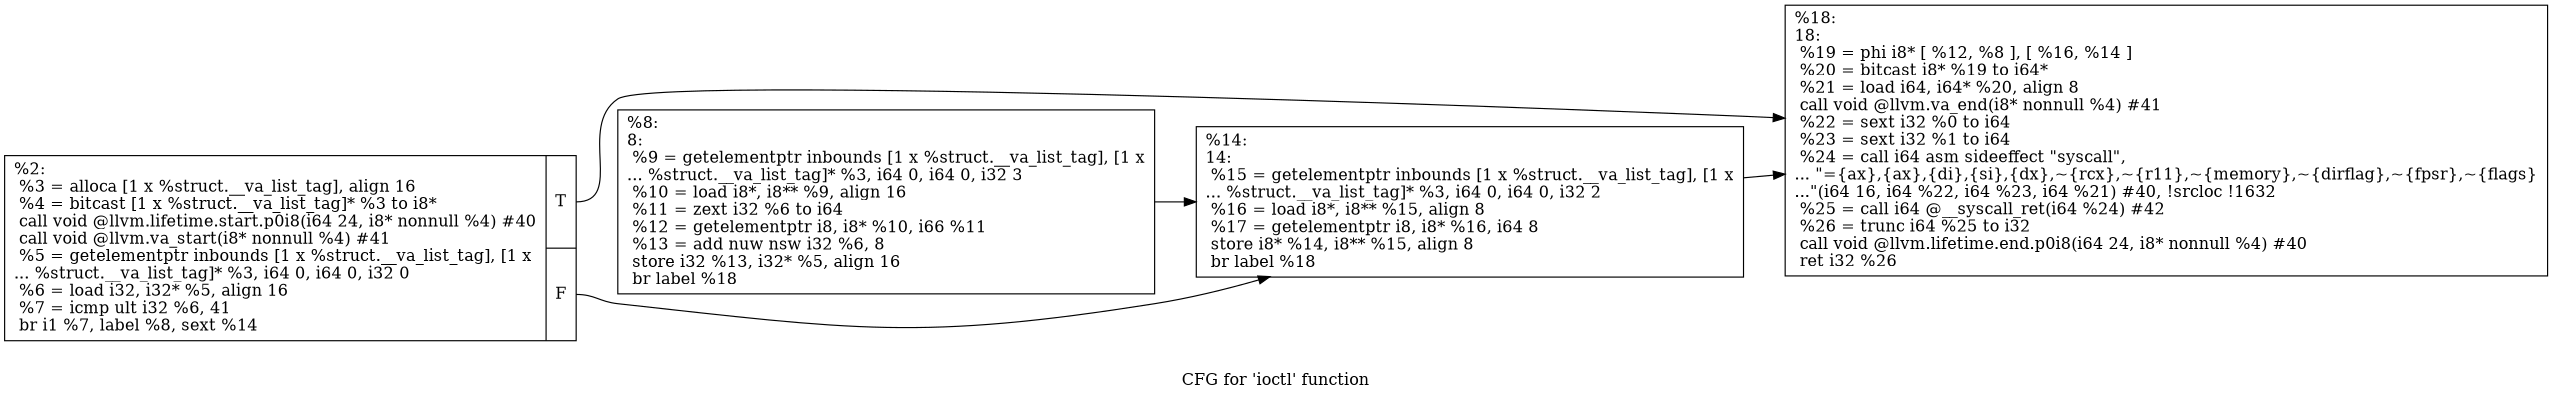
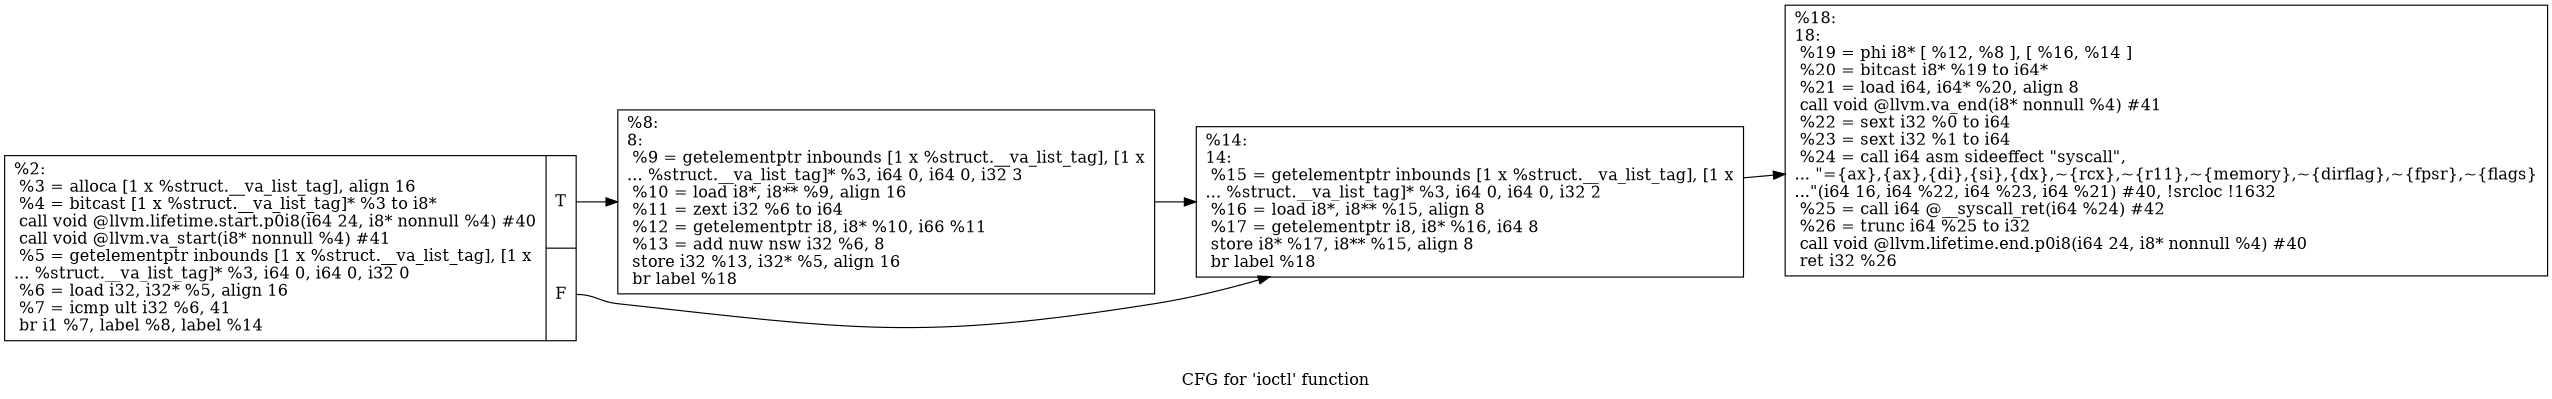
(1134, 96) -> (591, 202)
(1340, 245) -> (1340, 245)
(136, 326) -> (139, 326)
